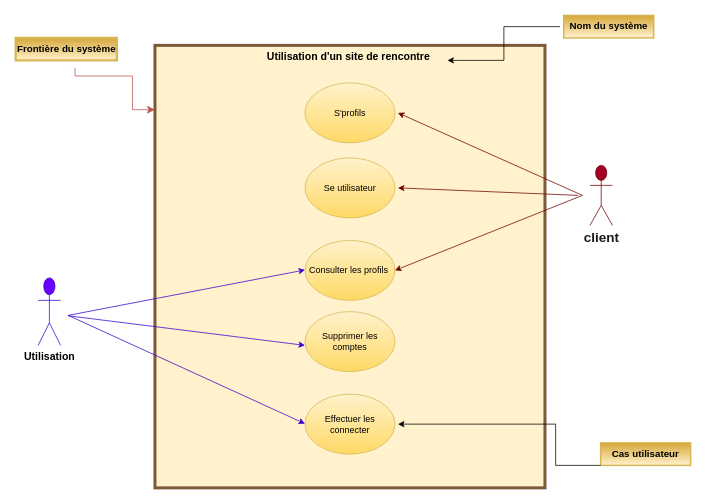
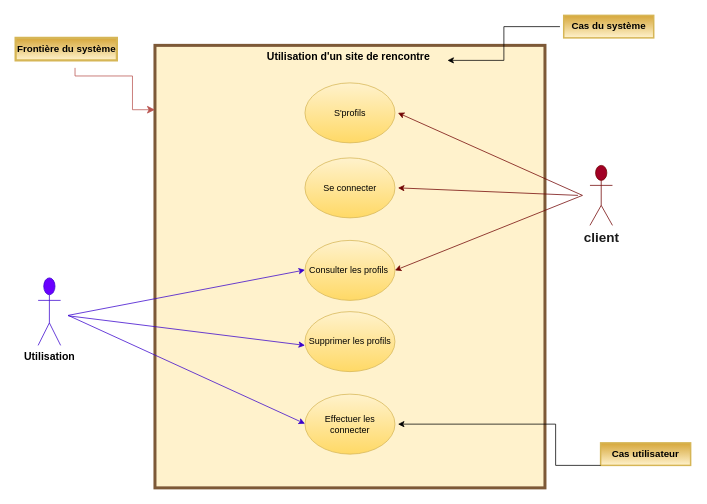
(609, 26) -> (609, 26)
(350, 188) -> (350, 188)
(350, 342) -> (350, 342)
